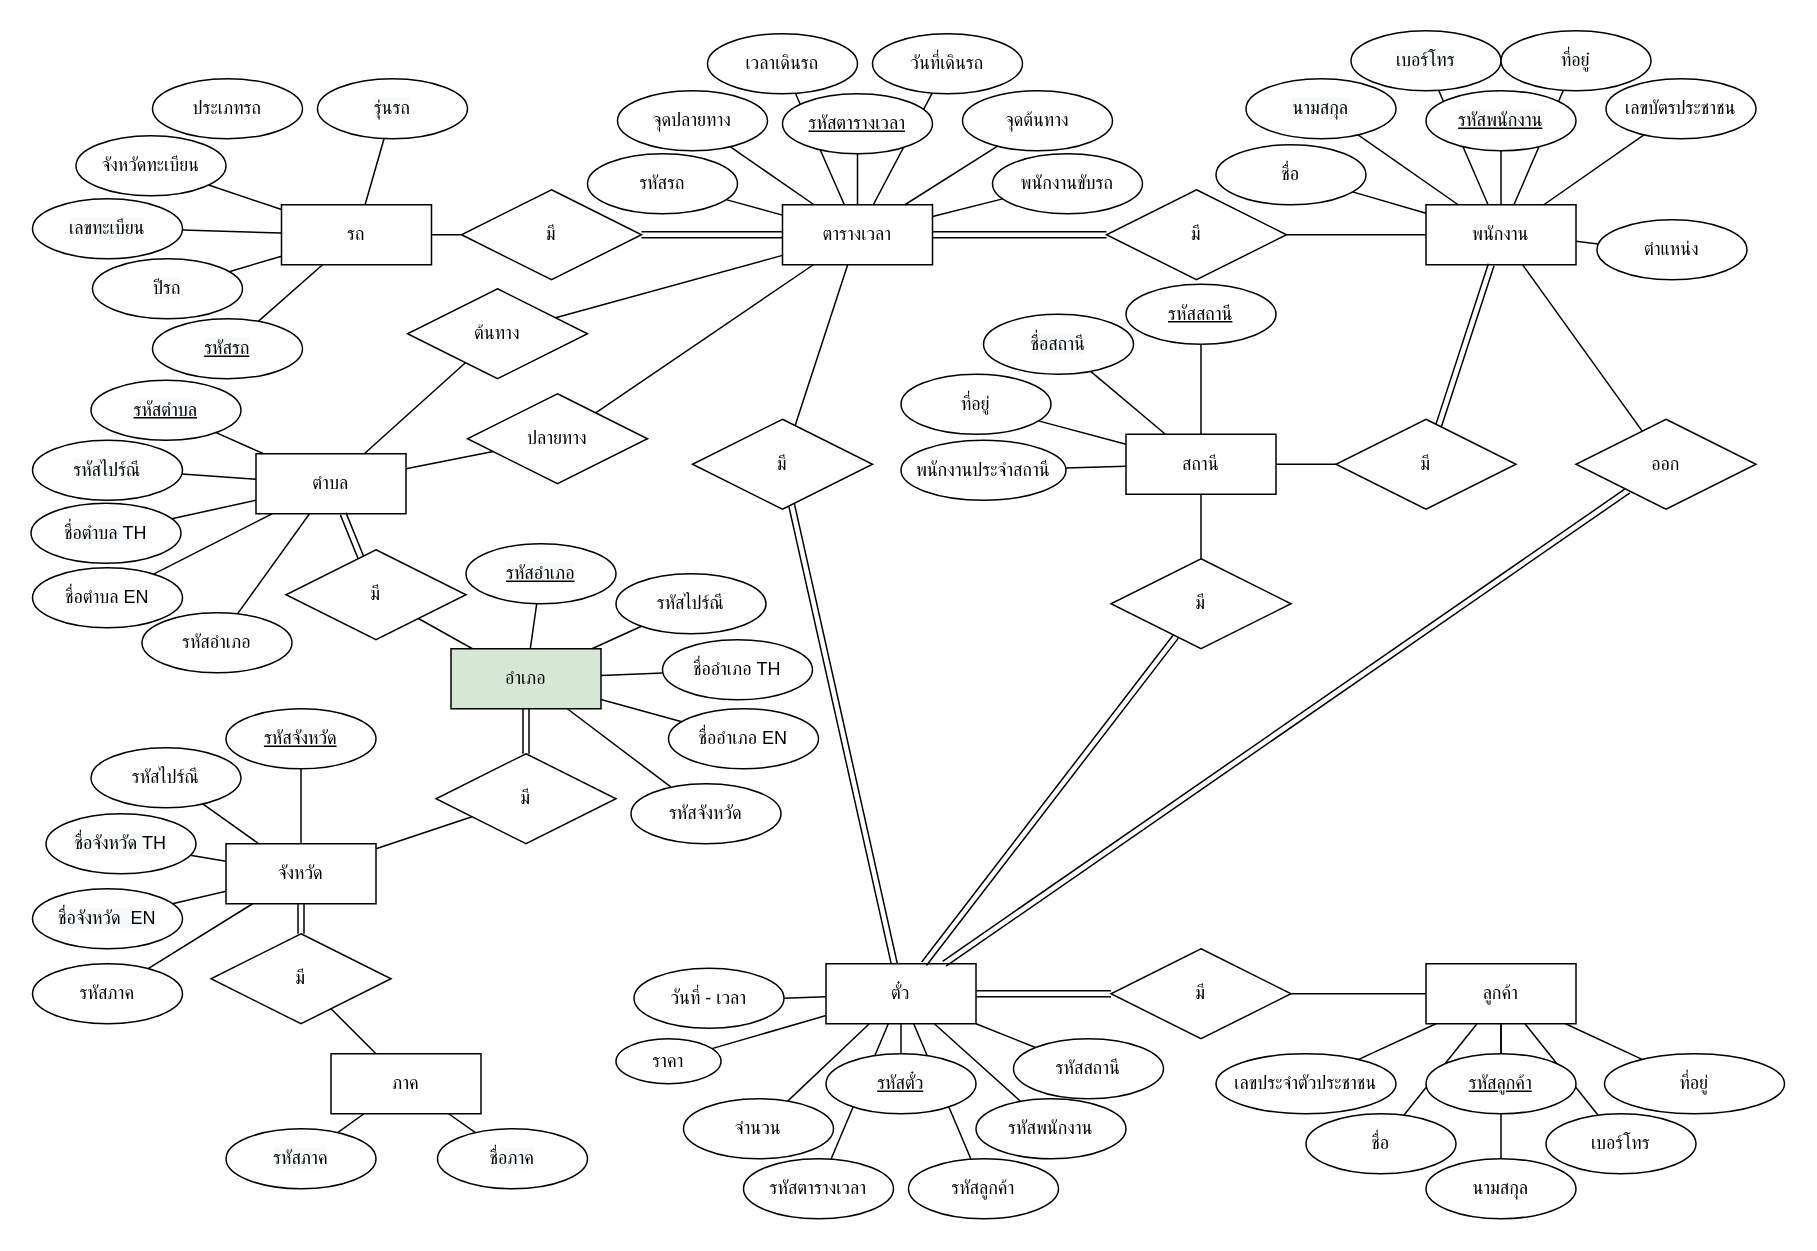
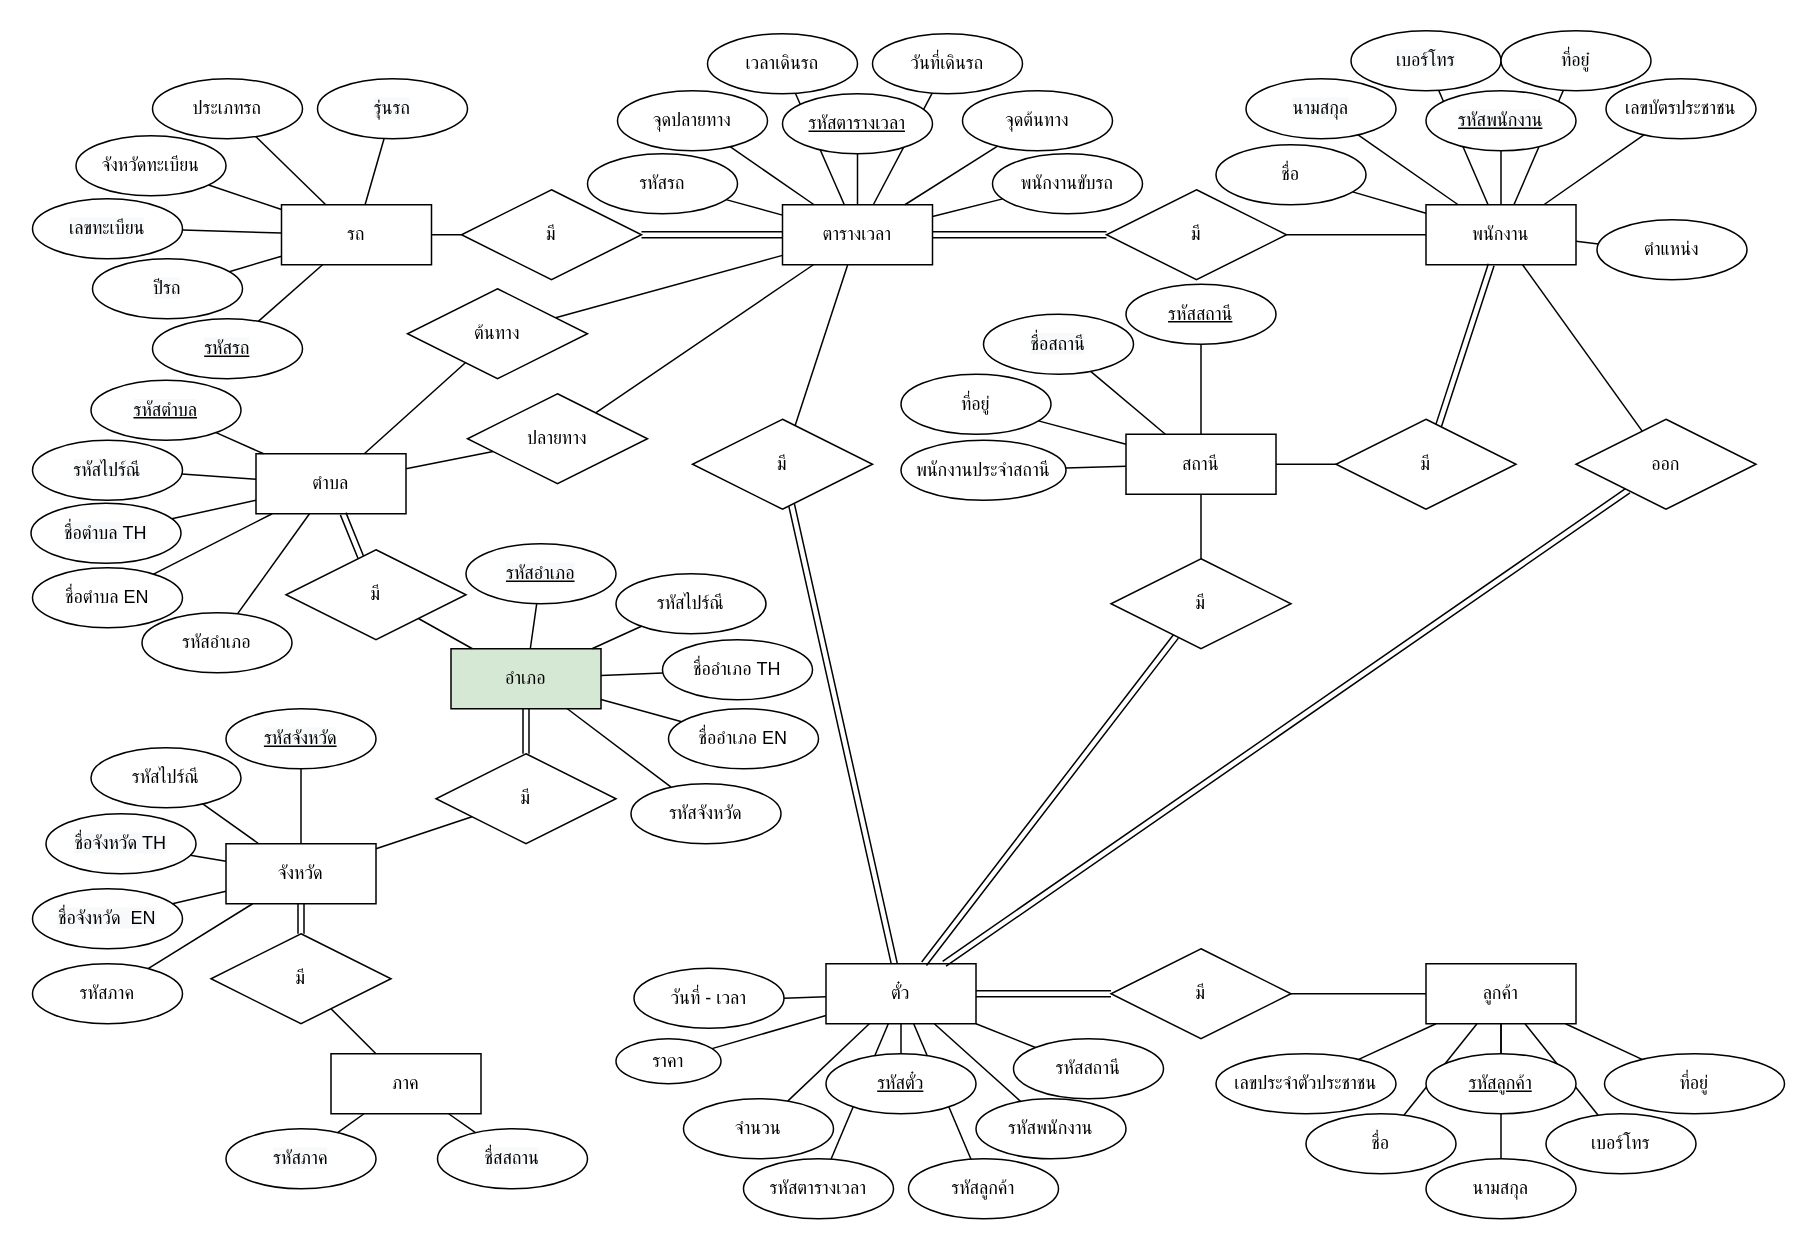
none -> (290, 170)
(512, 1159) -> (512, 1159)
